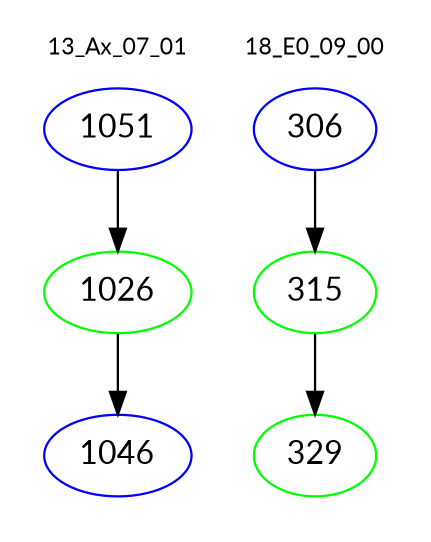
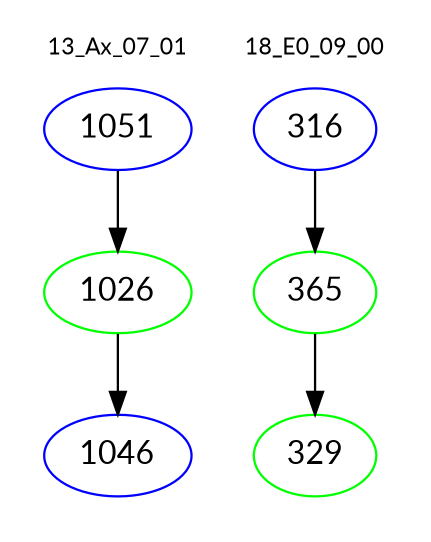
(315, 129) -> (315, 129)
(315, 292) -> (315, 292)
